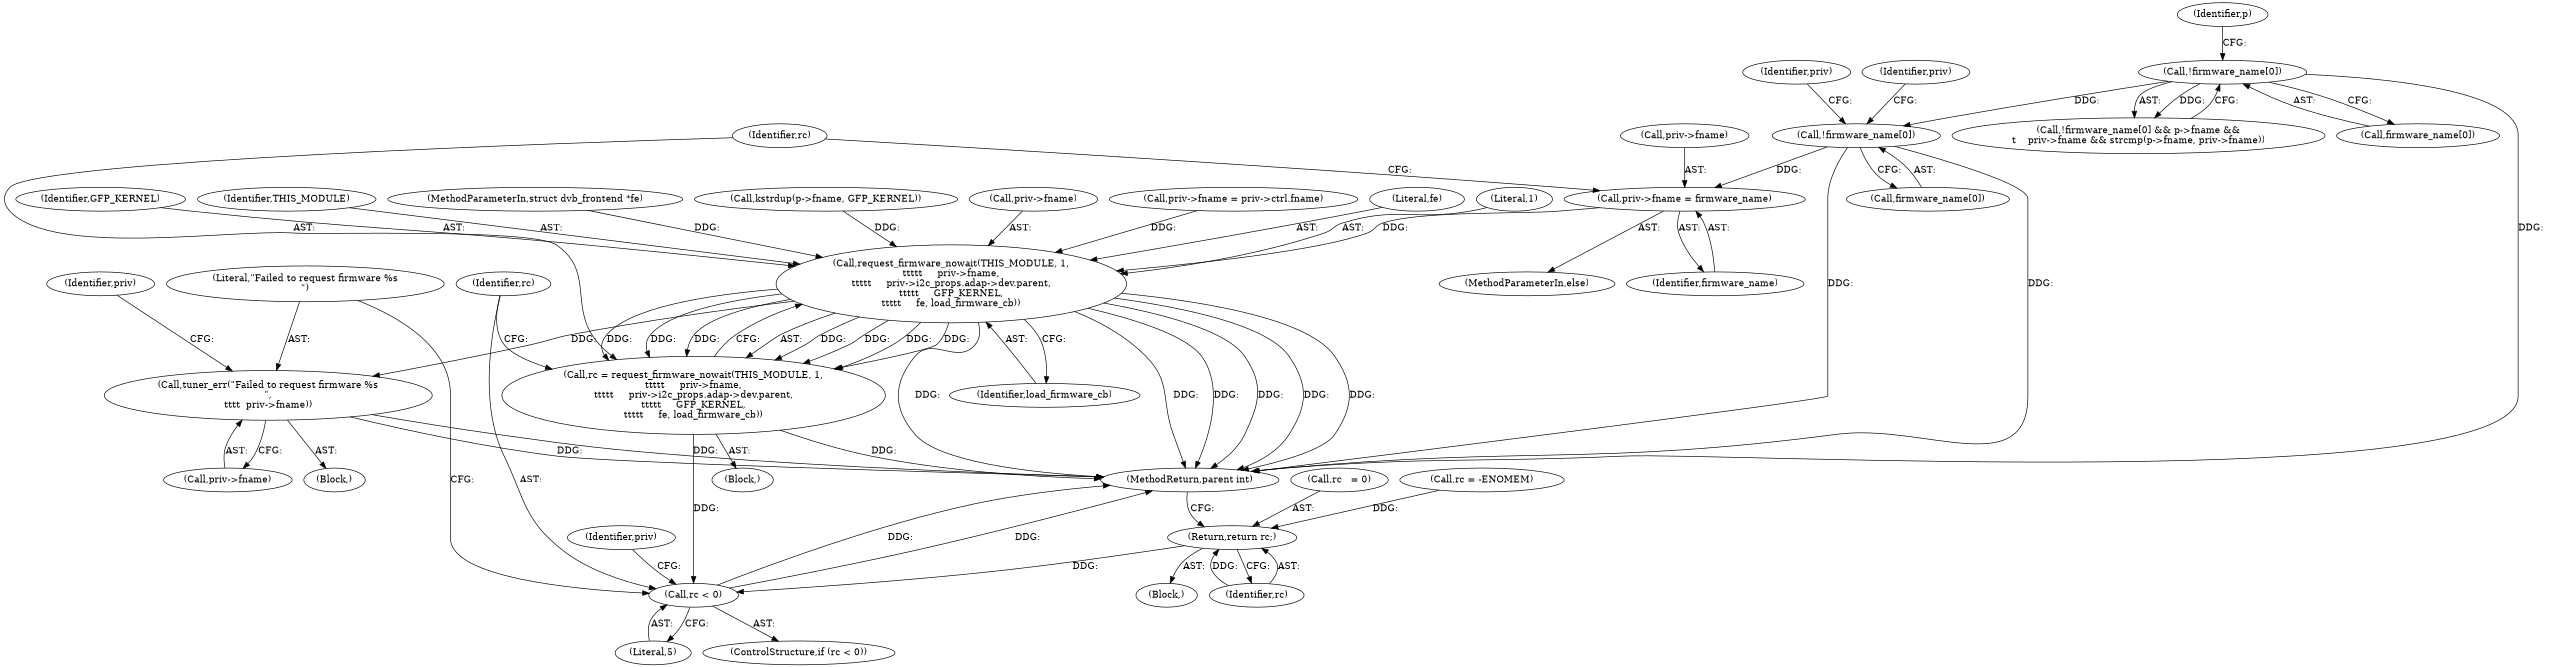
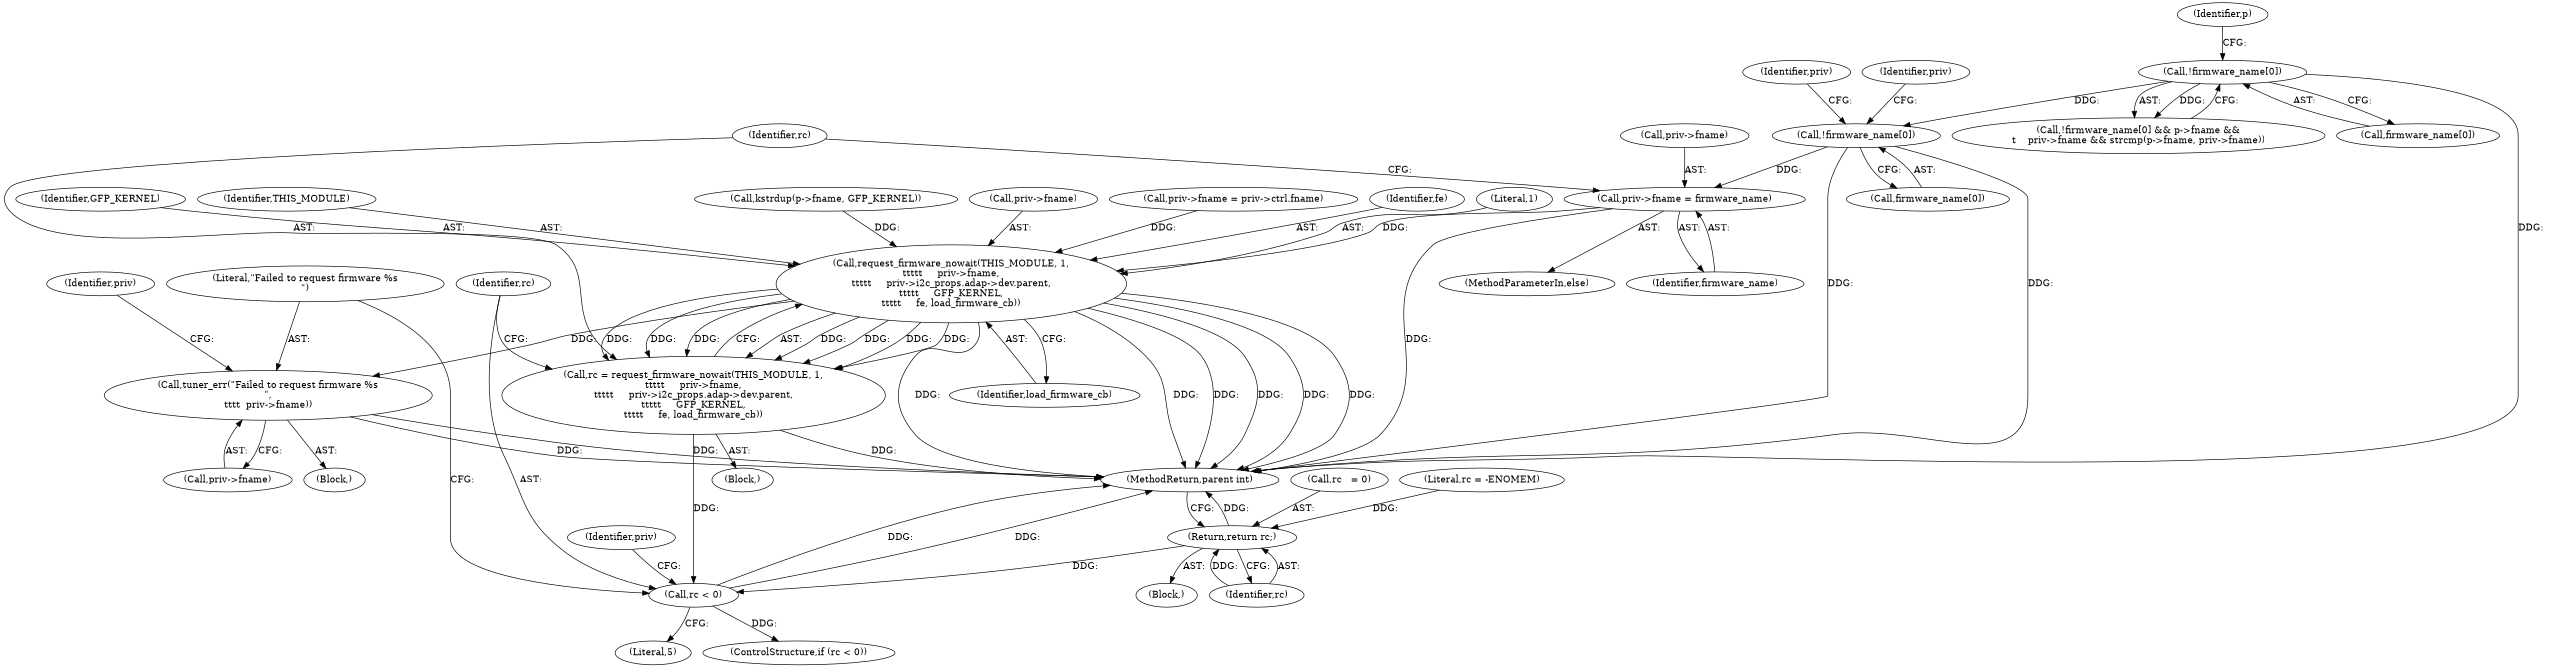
(535, 199) -> none
(1417, 199) -> (1417, 199)
none -> (1404, 310)
(1482, 480) -> (1482, 480)
none -> (1222, 510)
(650, 623) -> none
(766, 624) -> (766, 624)
